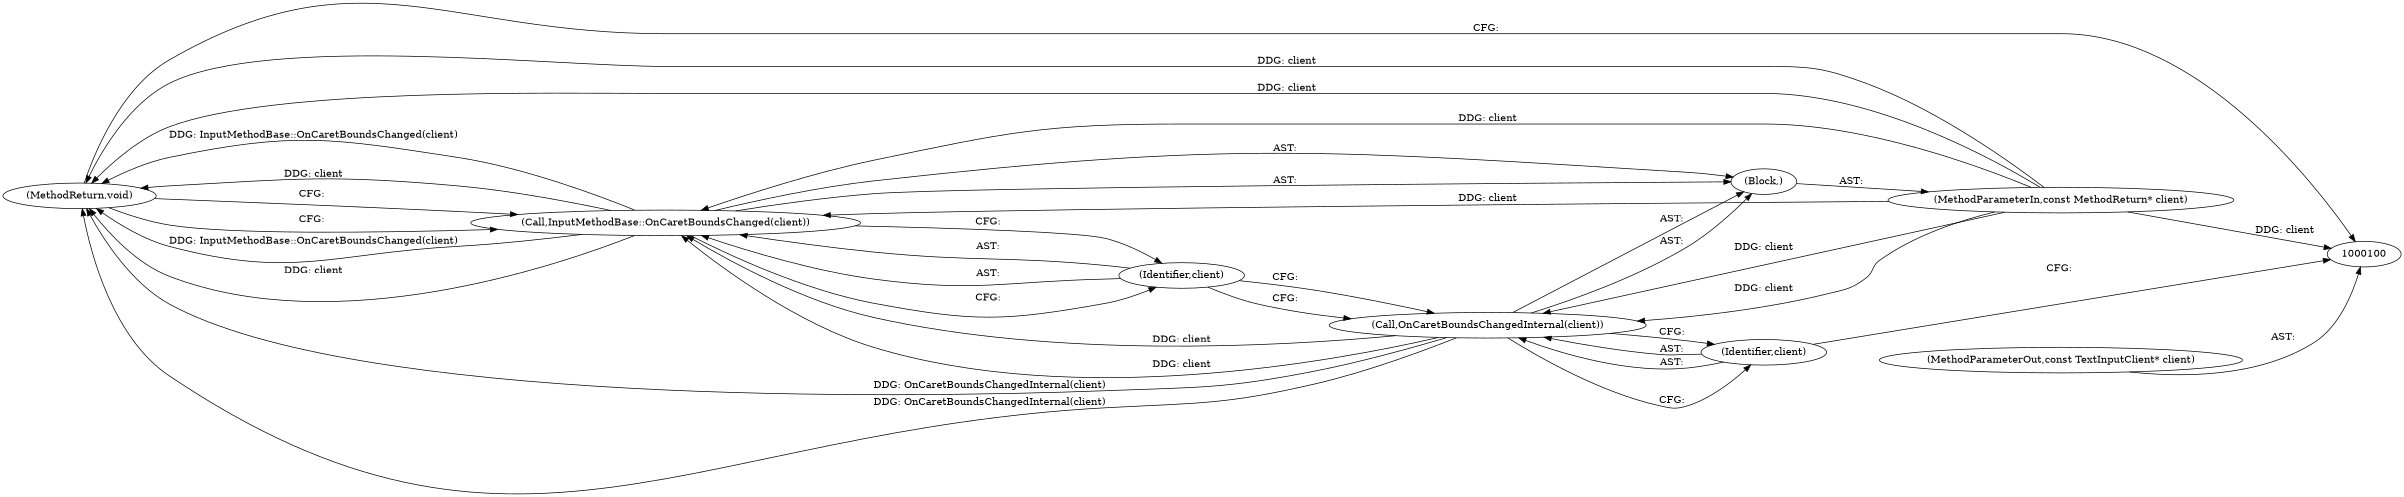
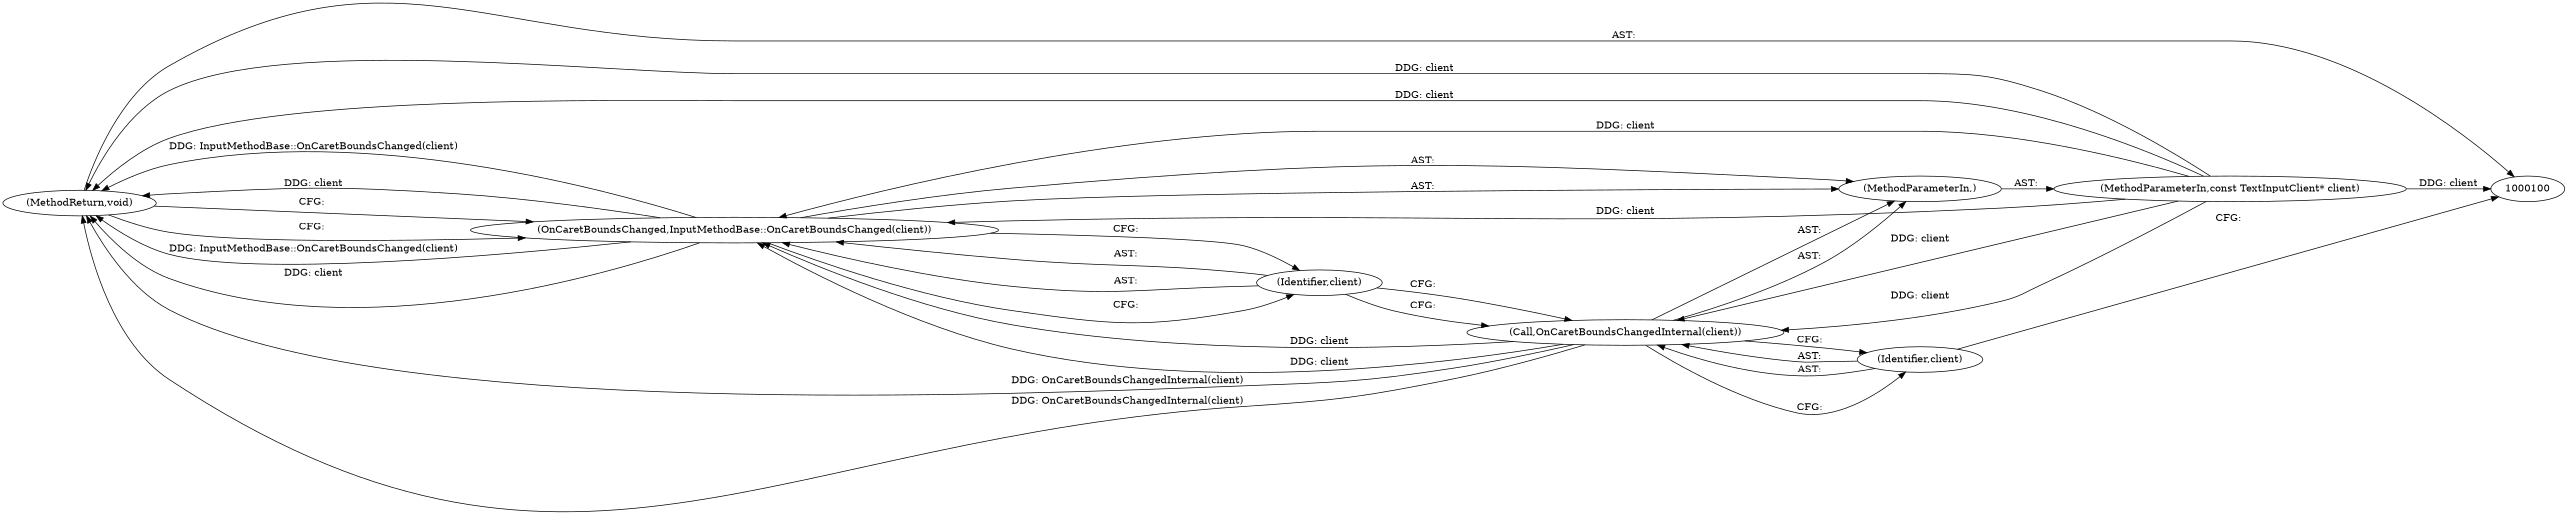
(1488, 28) -> (1625, 36)
(1764, 182) -> (1920, 189)
(2061, 200) -> (2230, 189)
(666, 223) -> (735, 230)
(2061, 360) -> none
